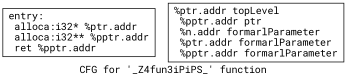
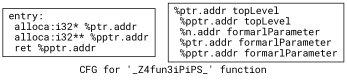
(218, 22) -> (233, 22)
